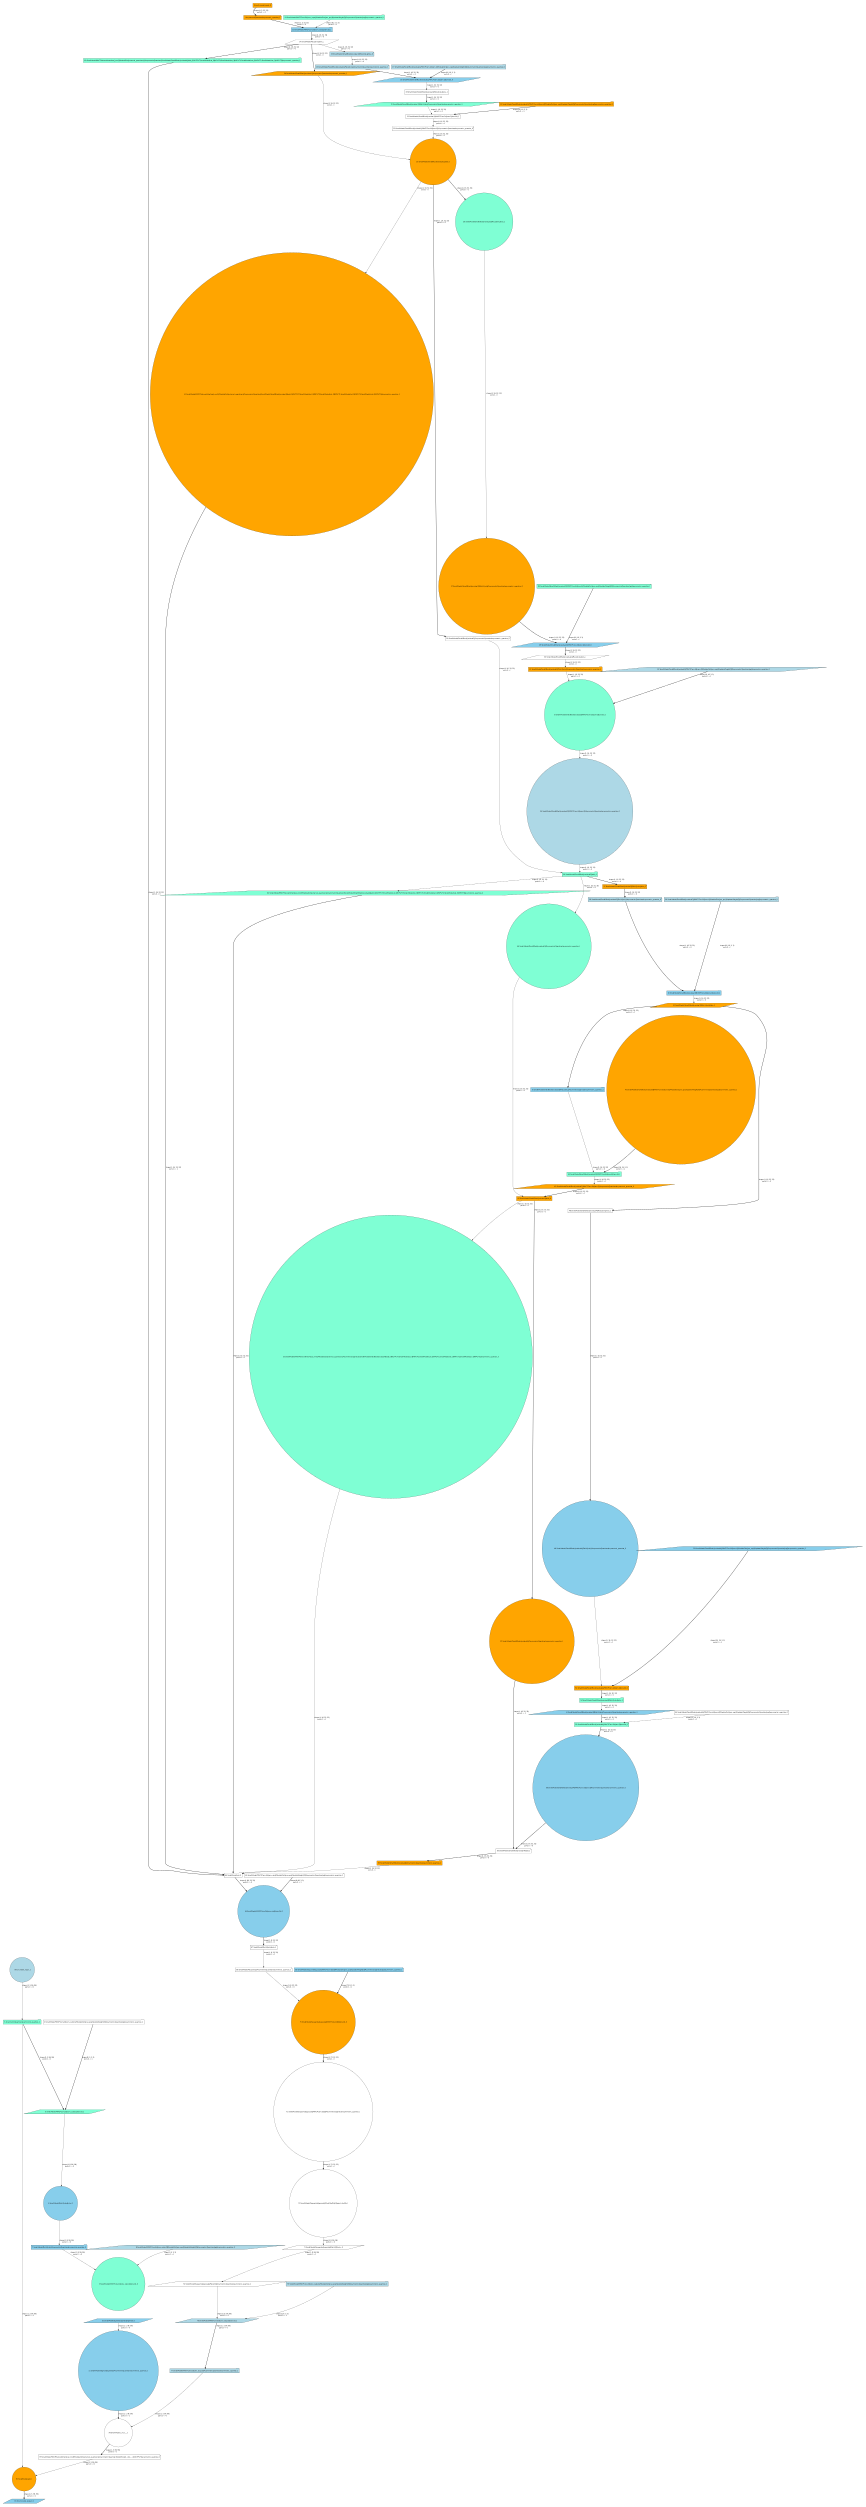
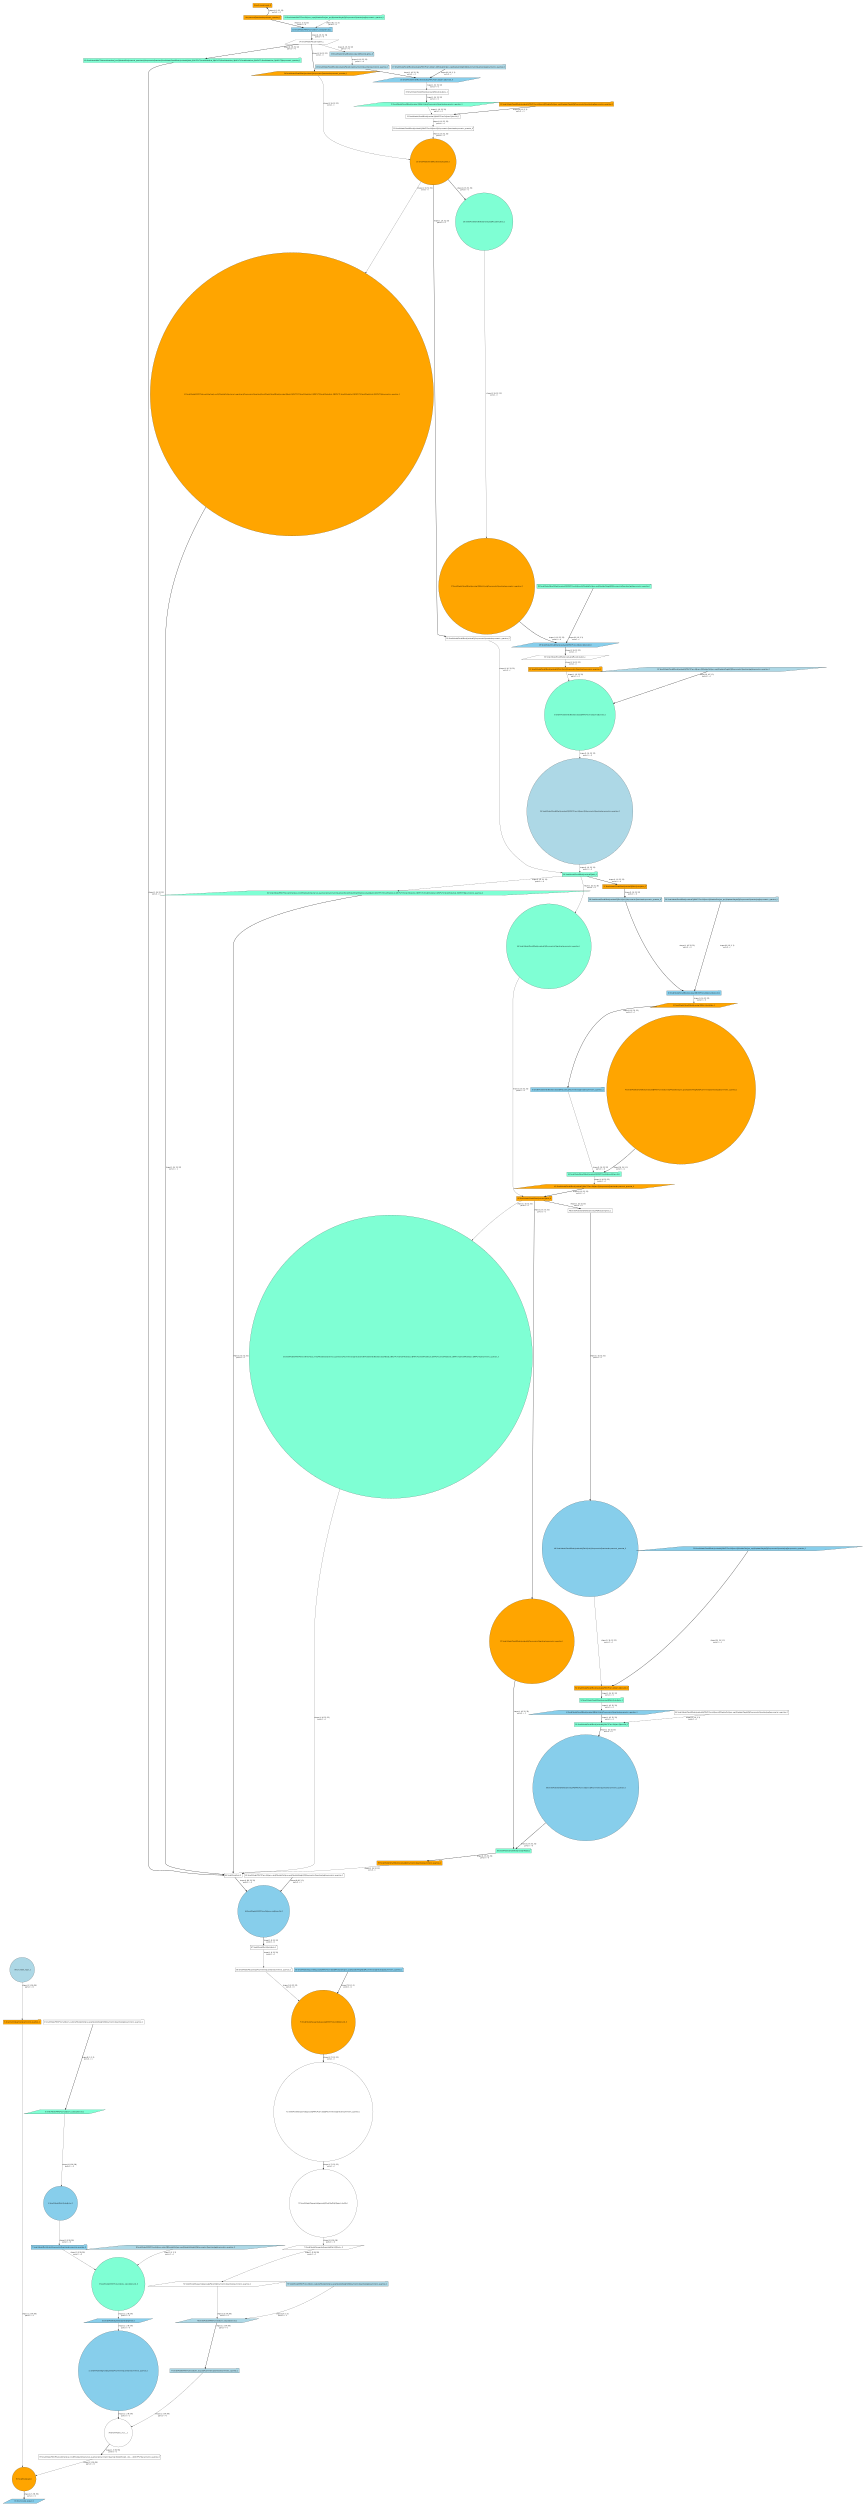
(253, 11) -> (269, 12)
(759, 1161) -> (562, 1205)
(514, 1851) -> (514, 1851)
(22, 2022) -> (22, 2022)
(43, 2066) -> none
none -> (118, 2314)
